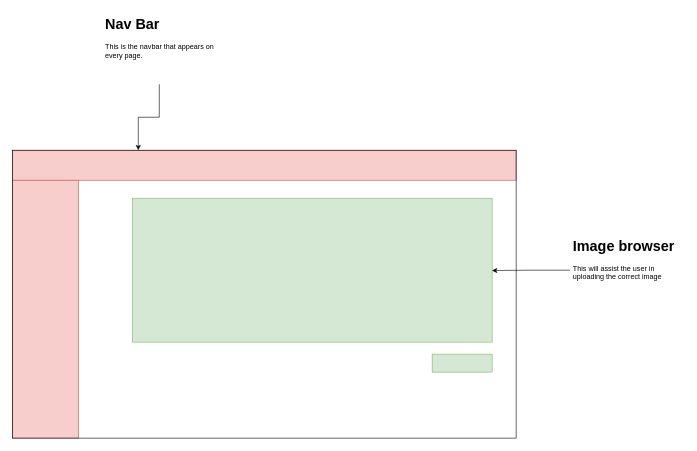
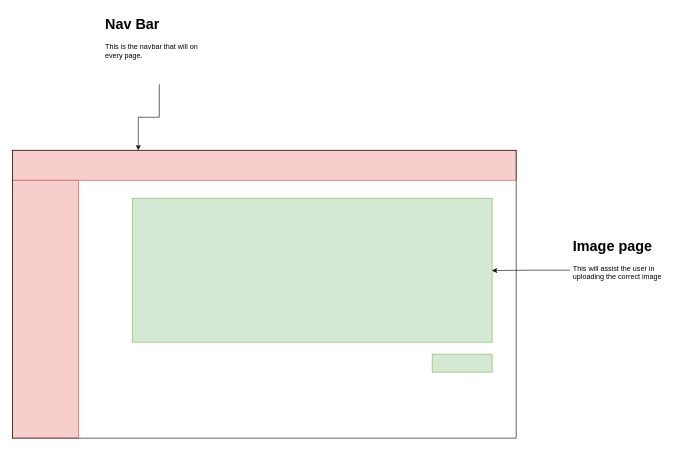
(160, 19) -> (160, 19)
(628, 241) -> (628, 241)
